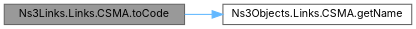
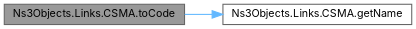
(94, 14) -> (94, 14)
